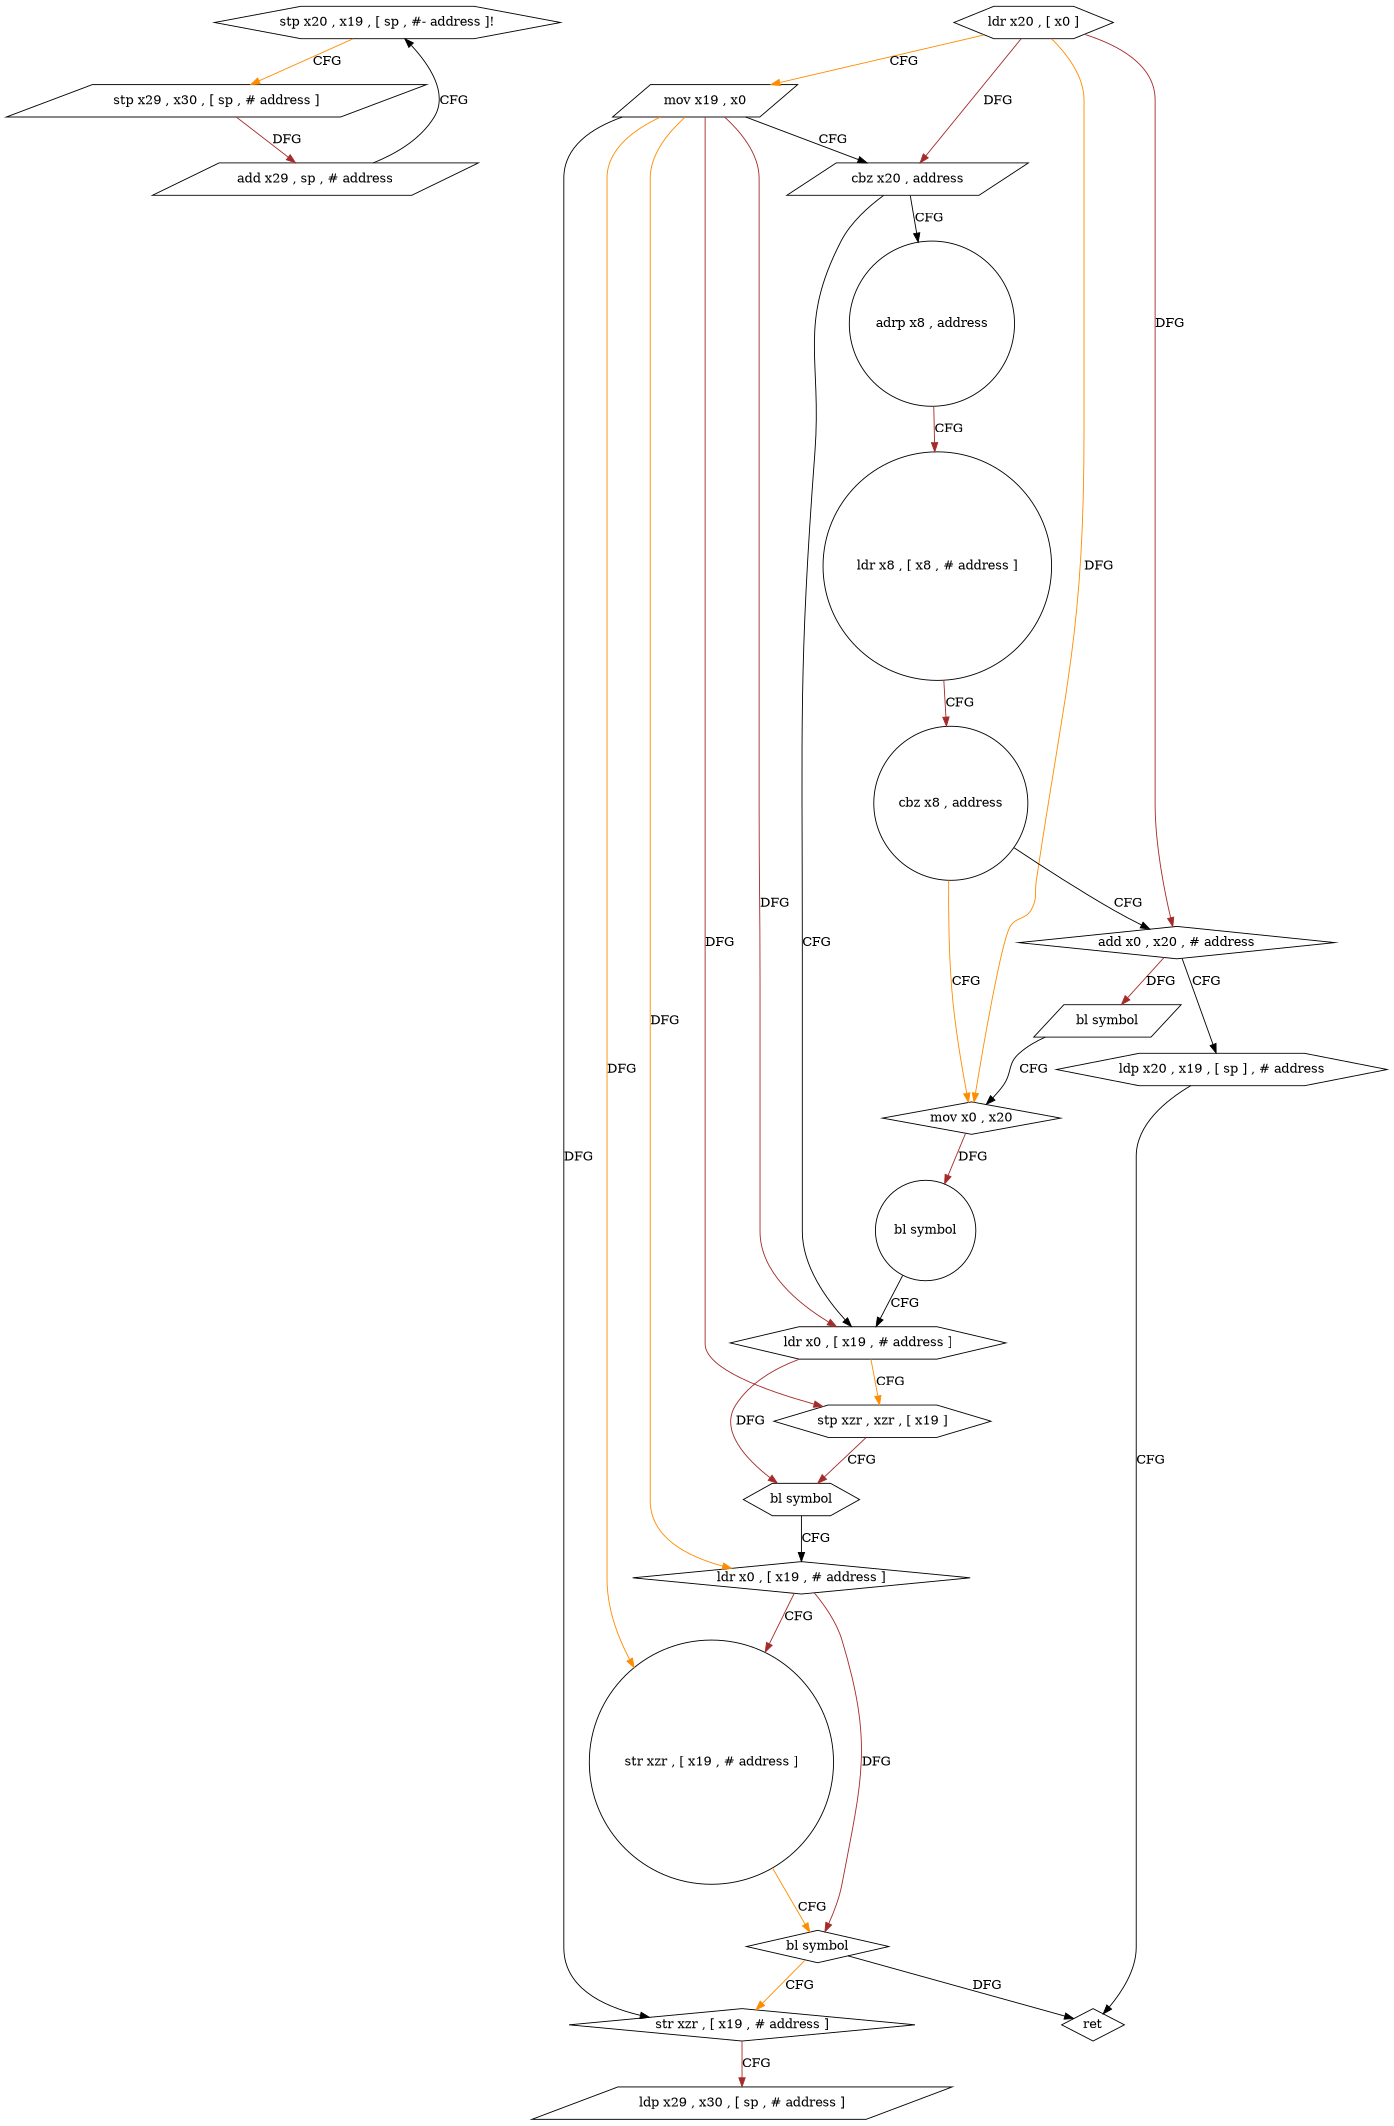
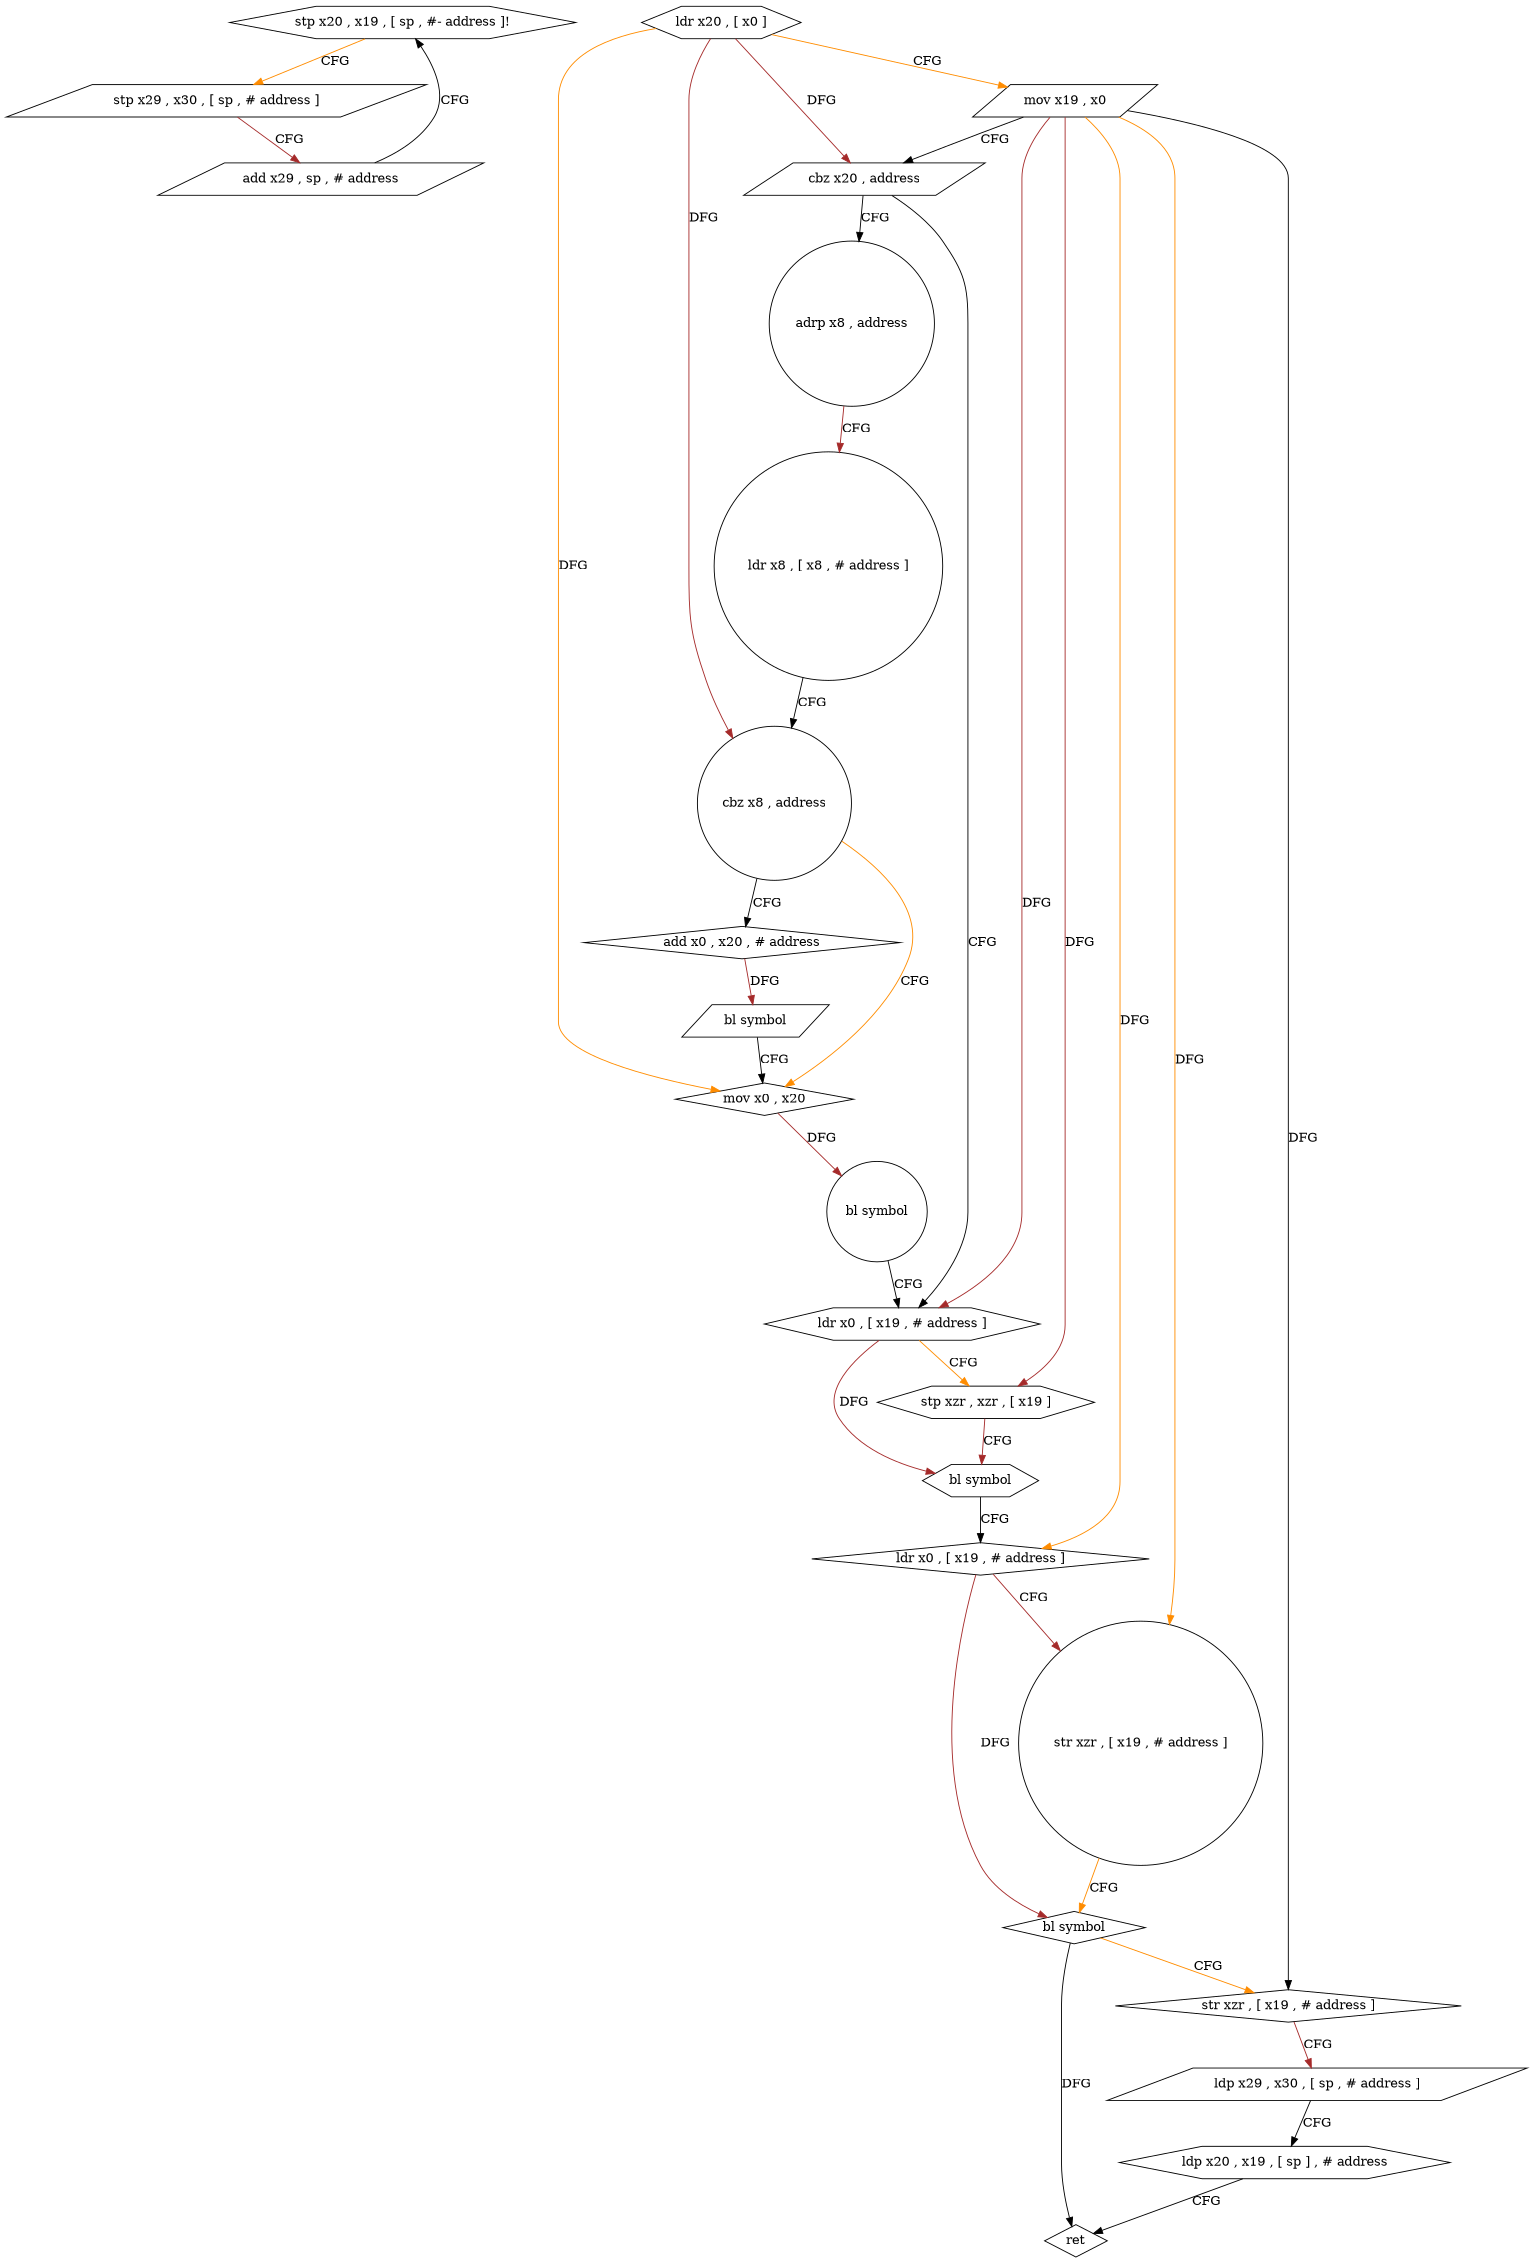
(287, 140) -> (289, 140)
(1155, 458) -> (689, 386)
(945, 699) -> (798, 698)
(1198, 1001) -> (1303, 2119)
